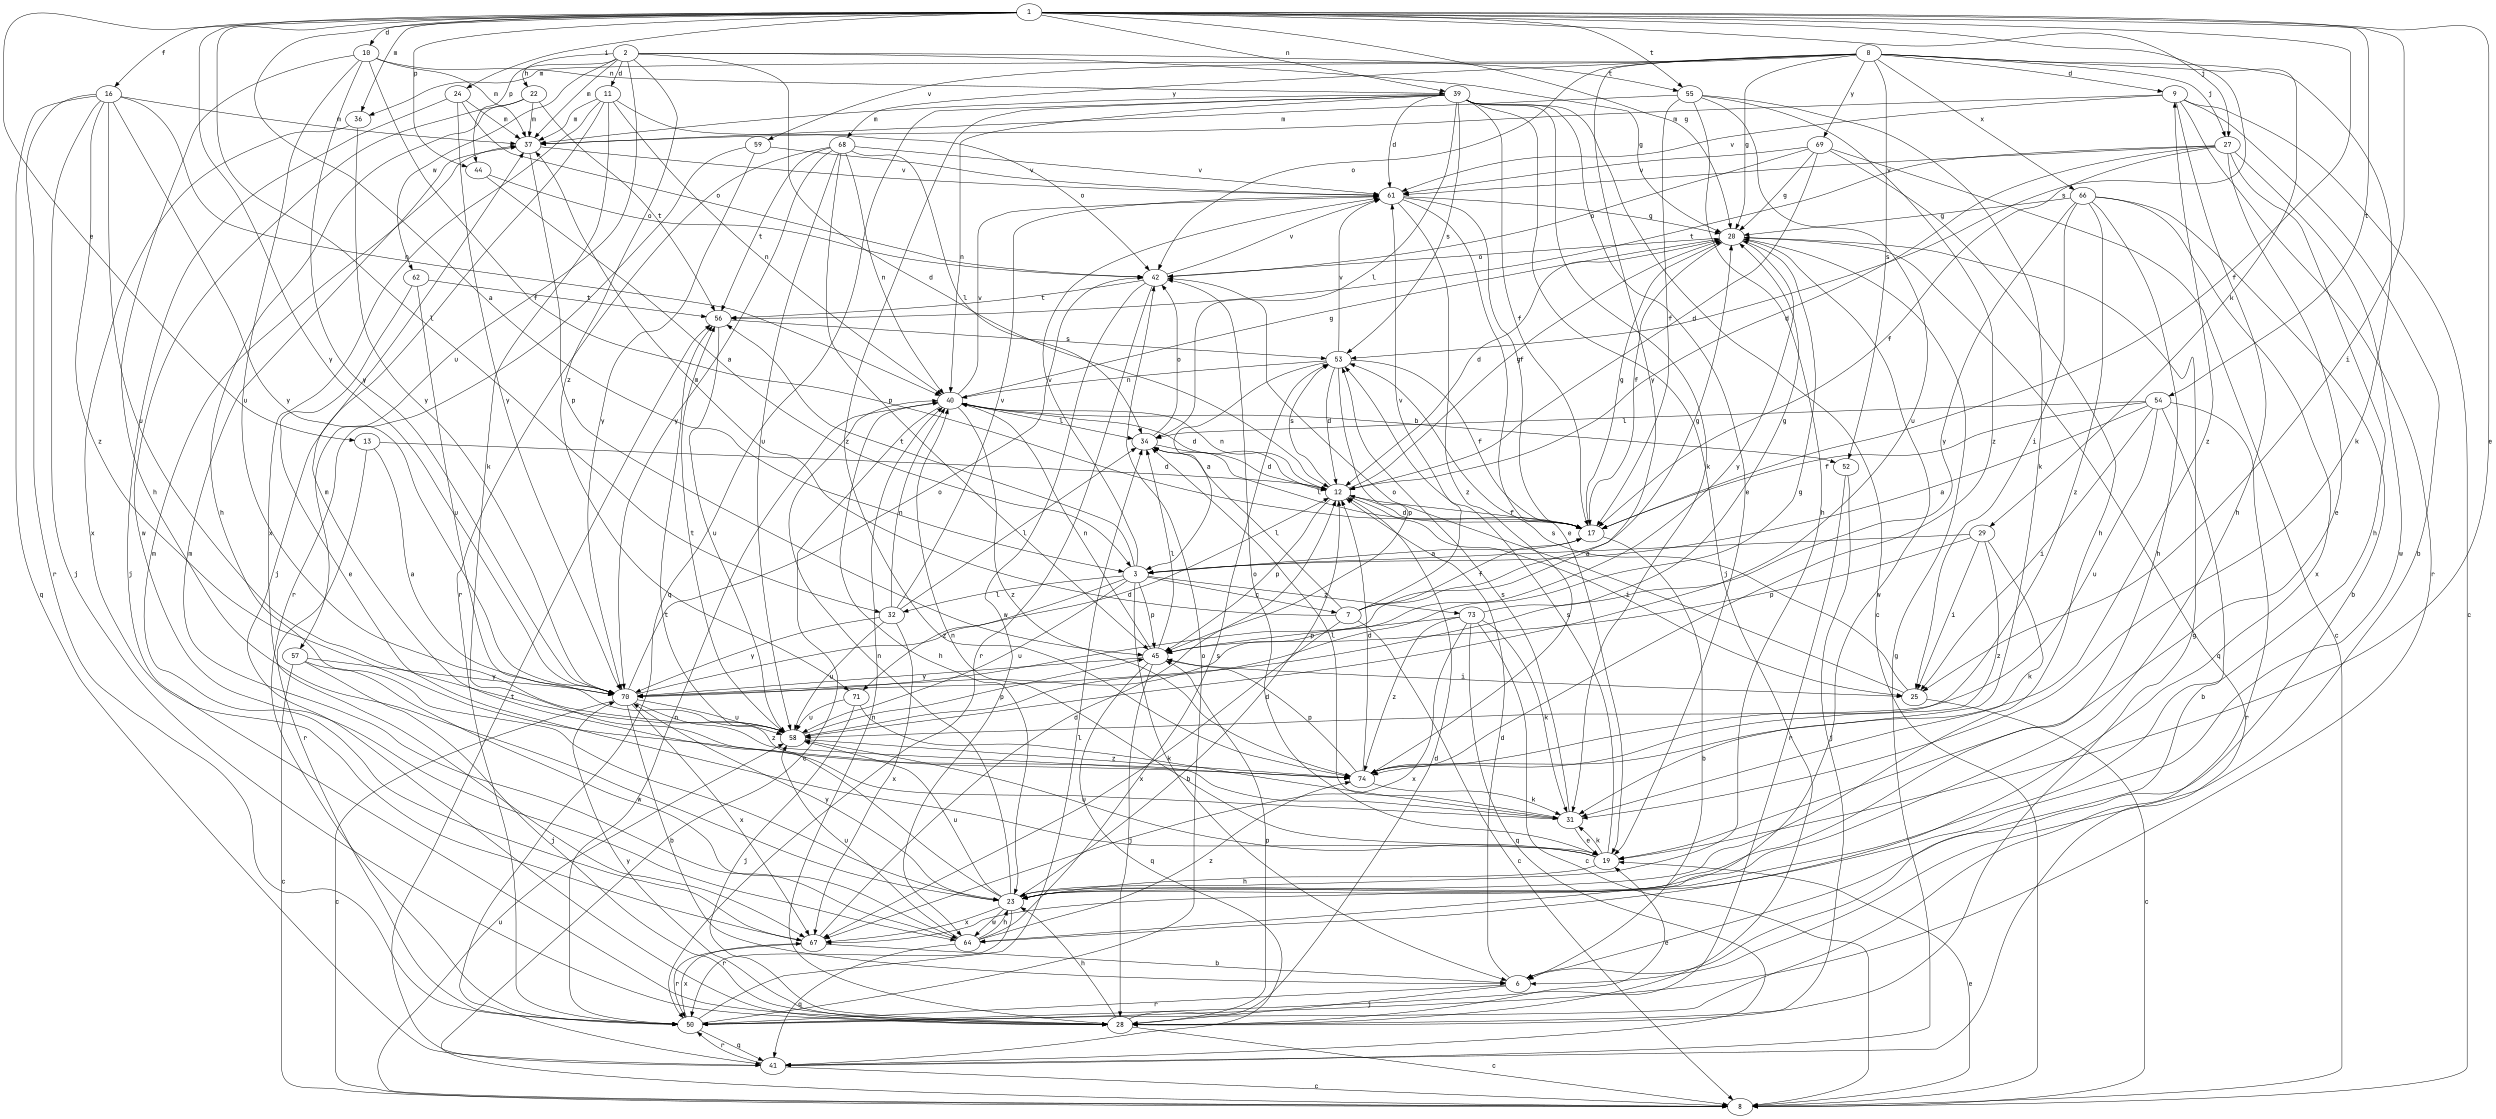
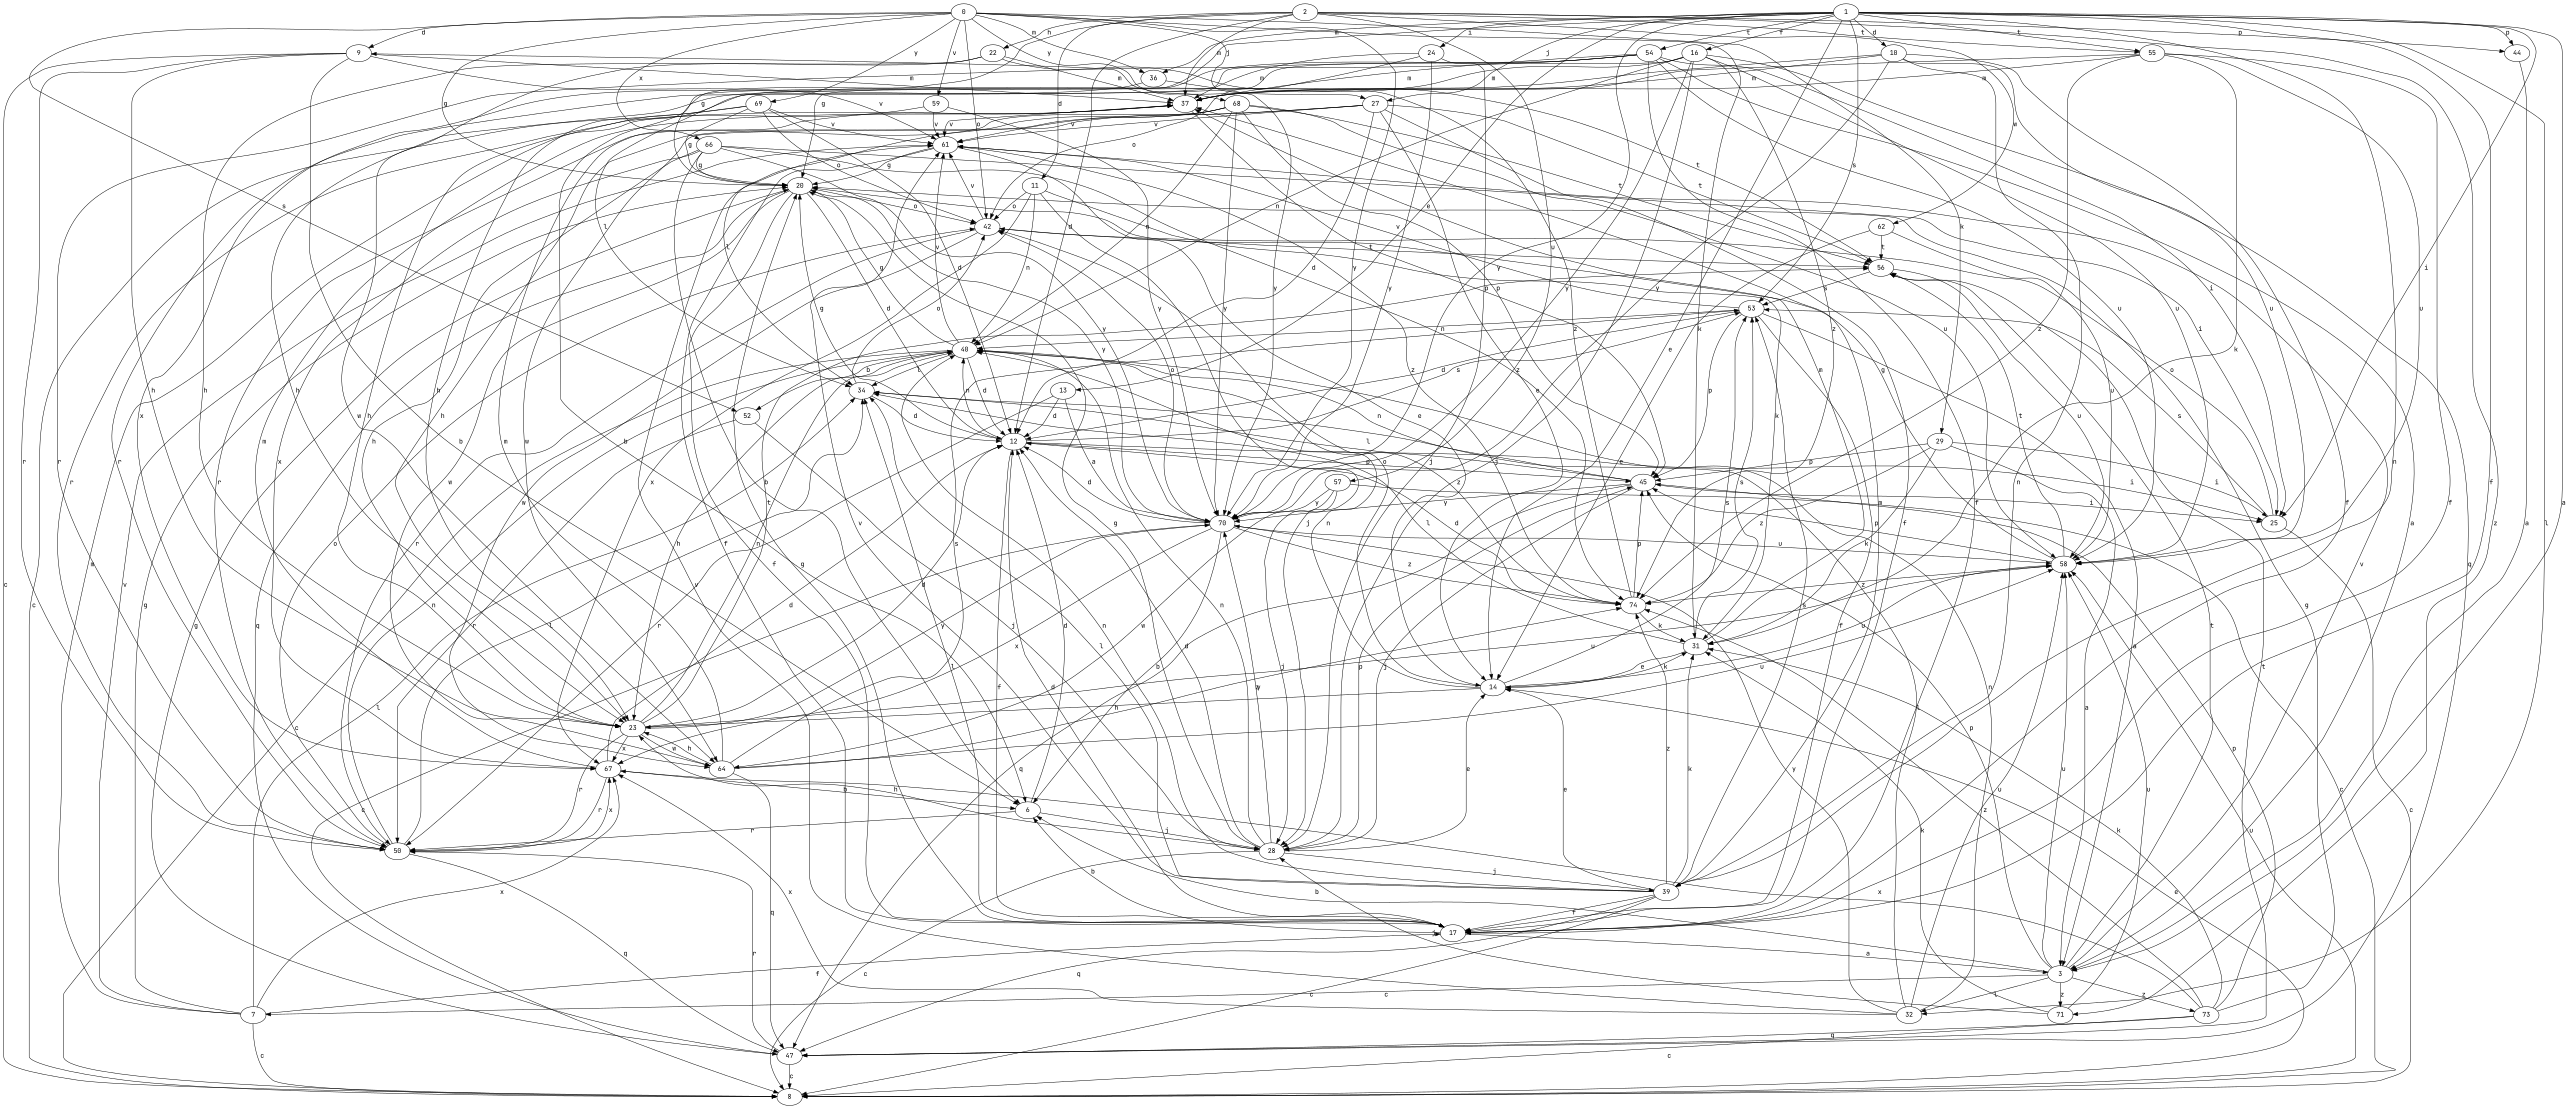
(569, 117) -> (1418, 70)
(1394, 145) -> (860, 524)
(795, 233) -> none
(1807, 766) -> (1467, 872)
(1606, 861) -> (1493, 687)
(773, 1066) -> (790, 1056)
